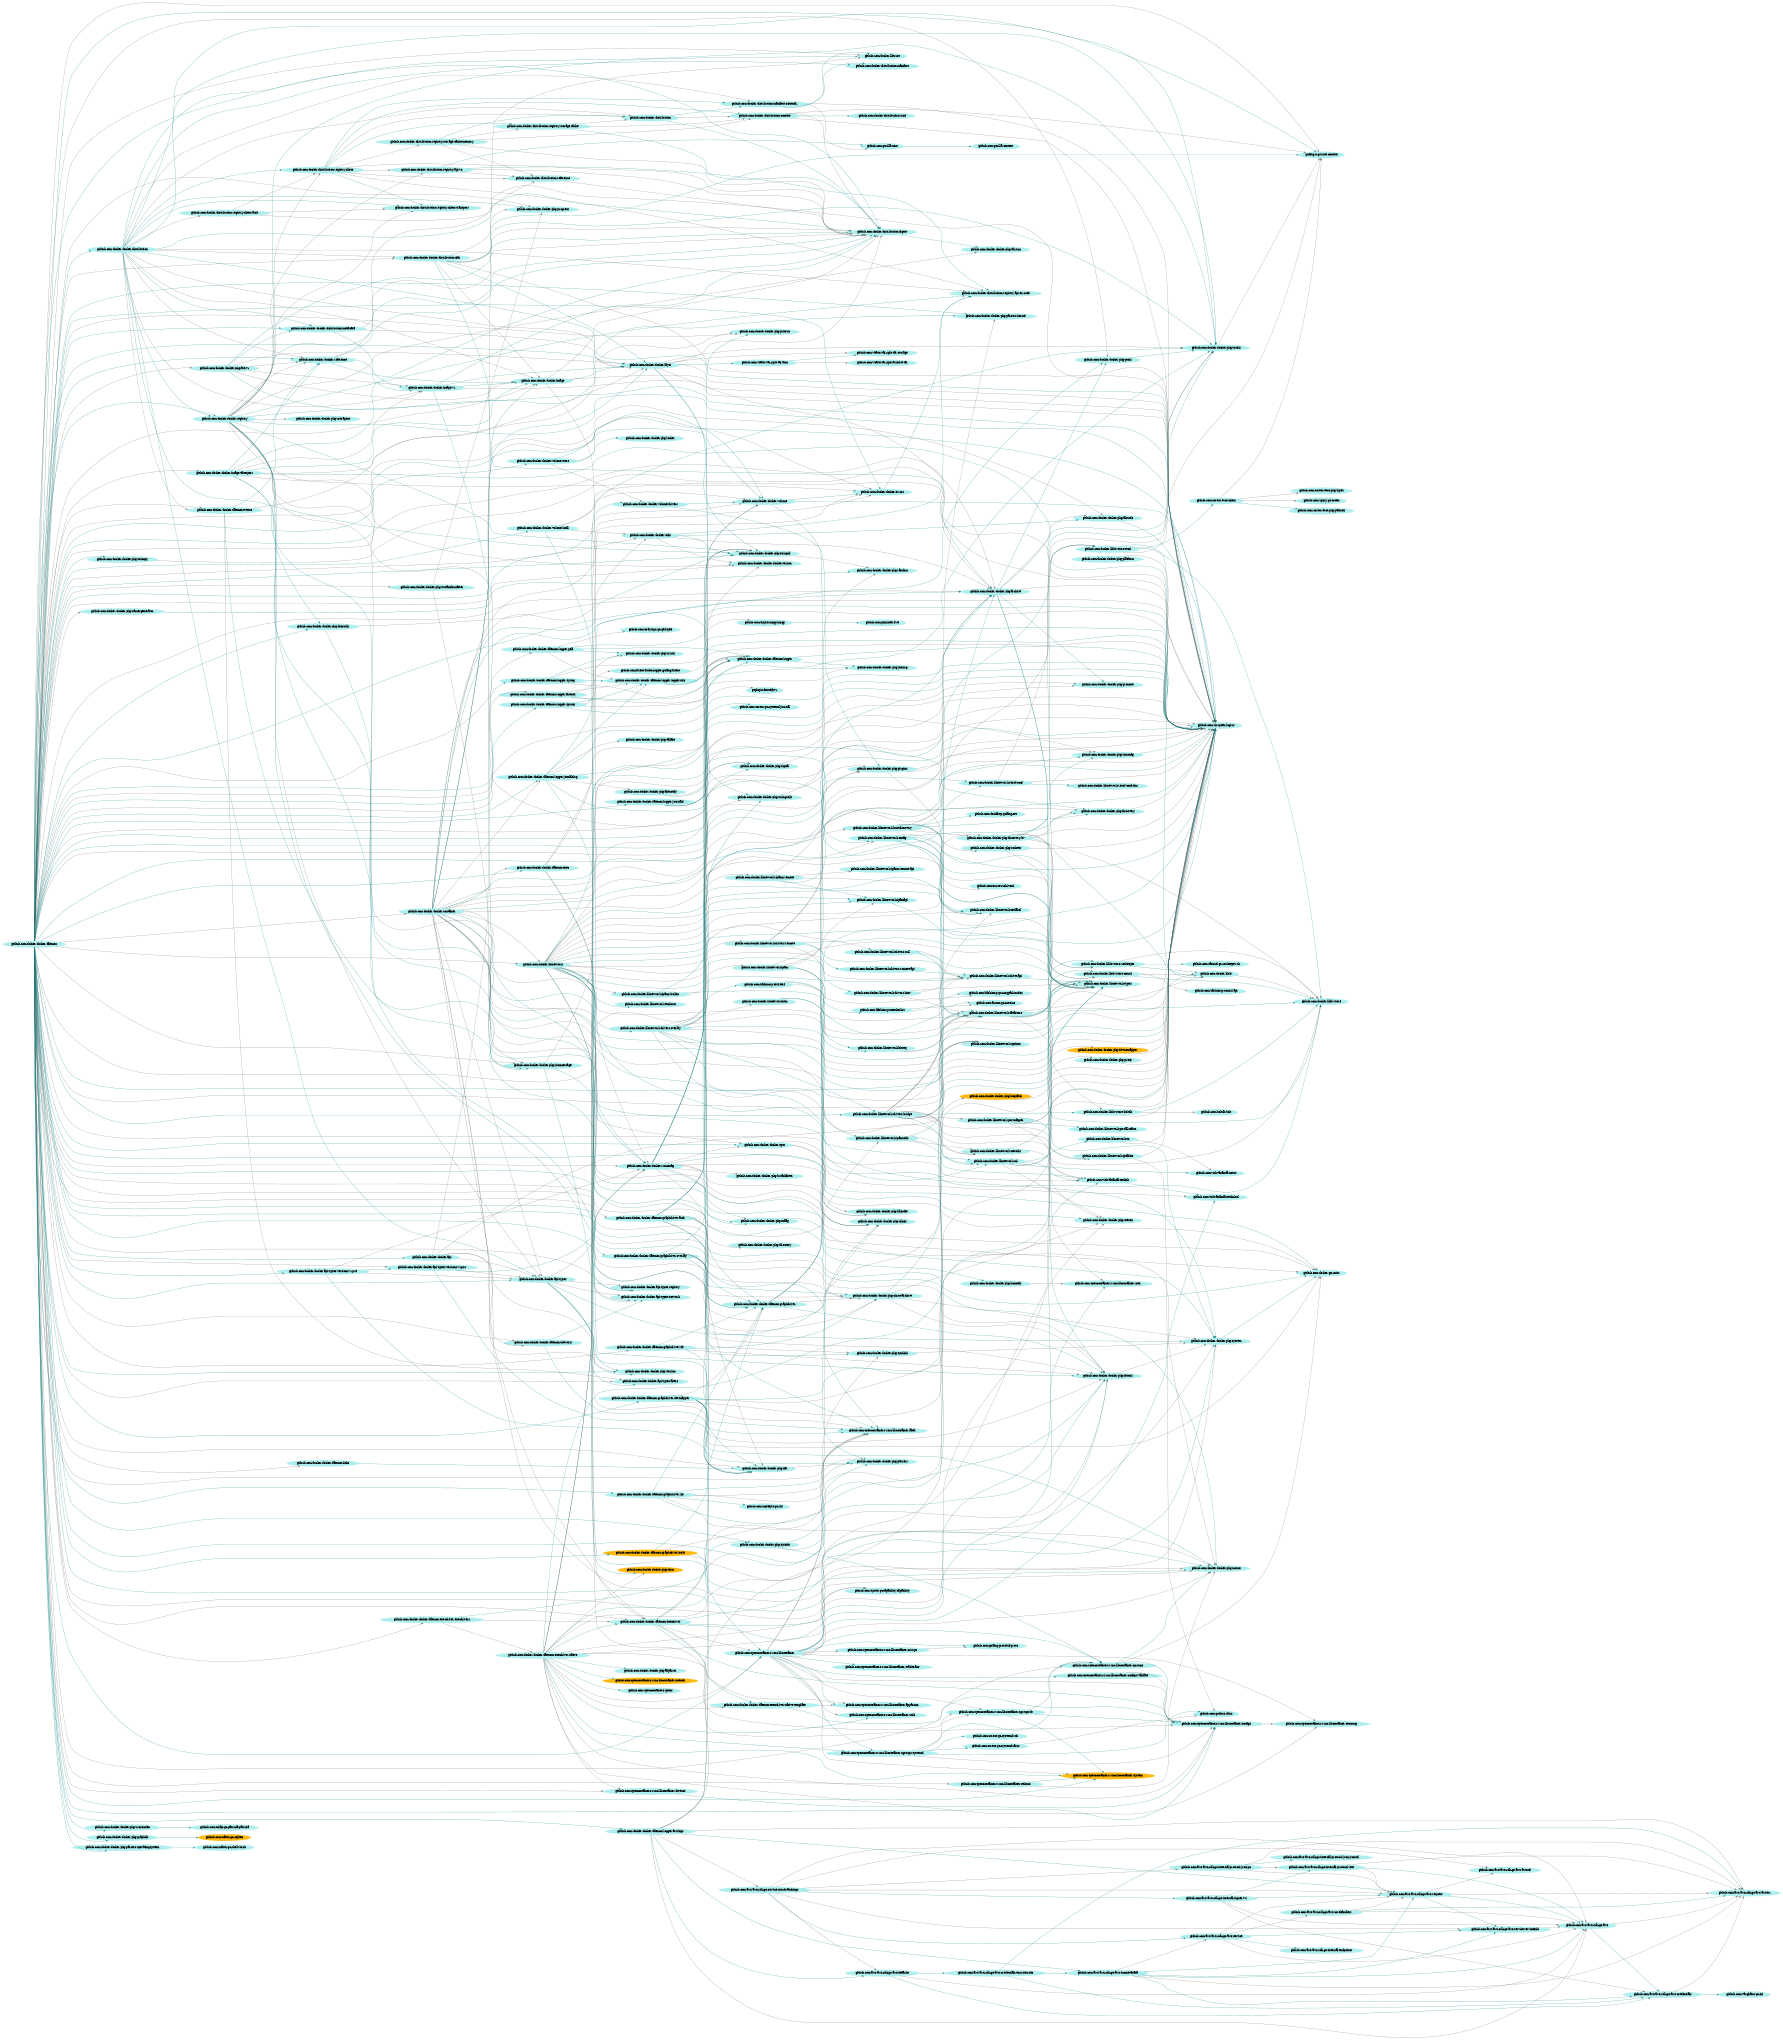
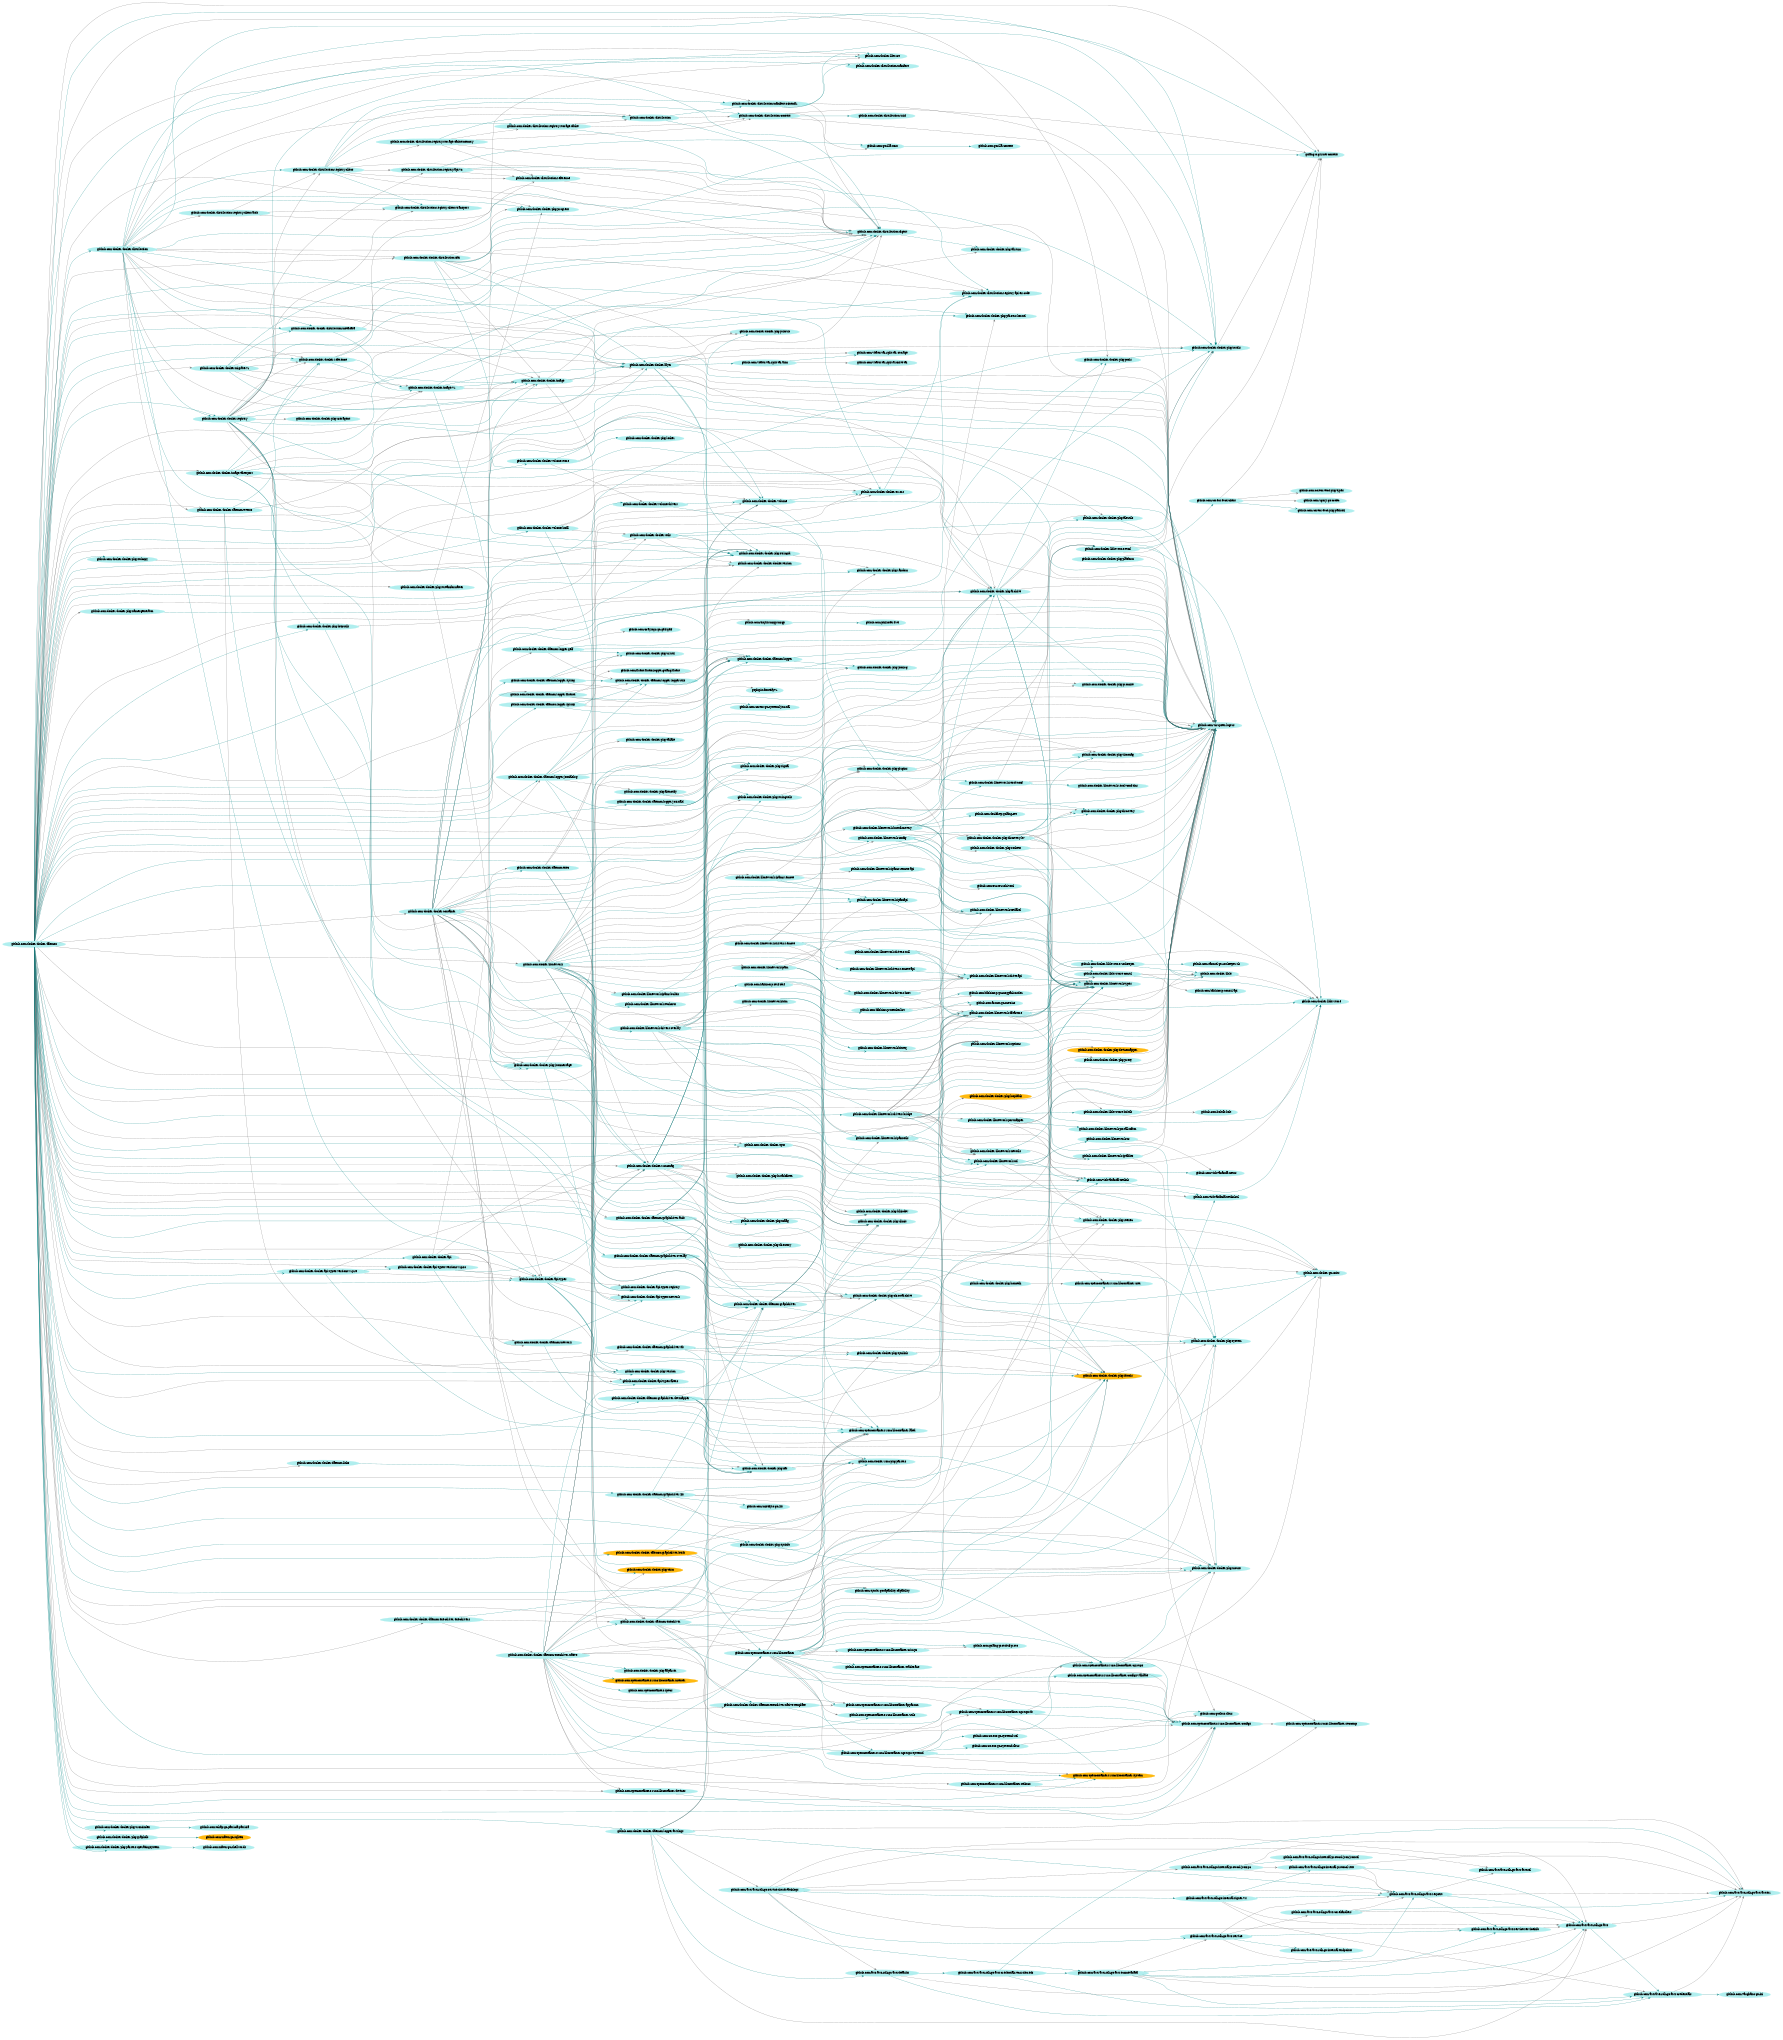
(1108, 1376) -> (1108, 1376)
(882, 1462) -> (882, 1462)
(1321, 1724) -> (1321, 1724)
